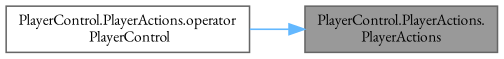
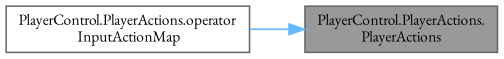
(128, 29) -> (128, 29)
